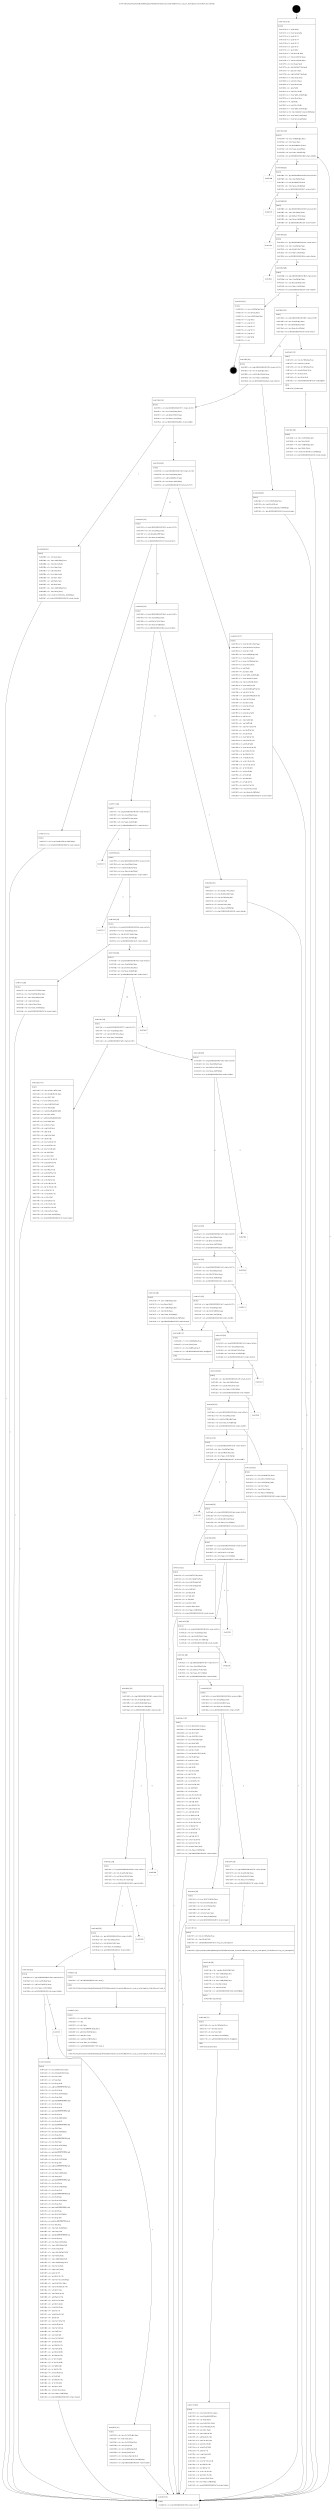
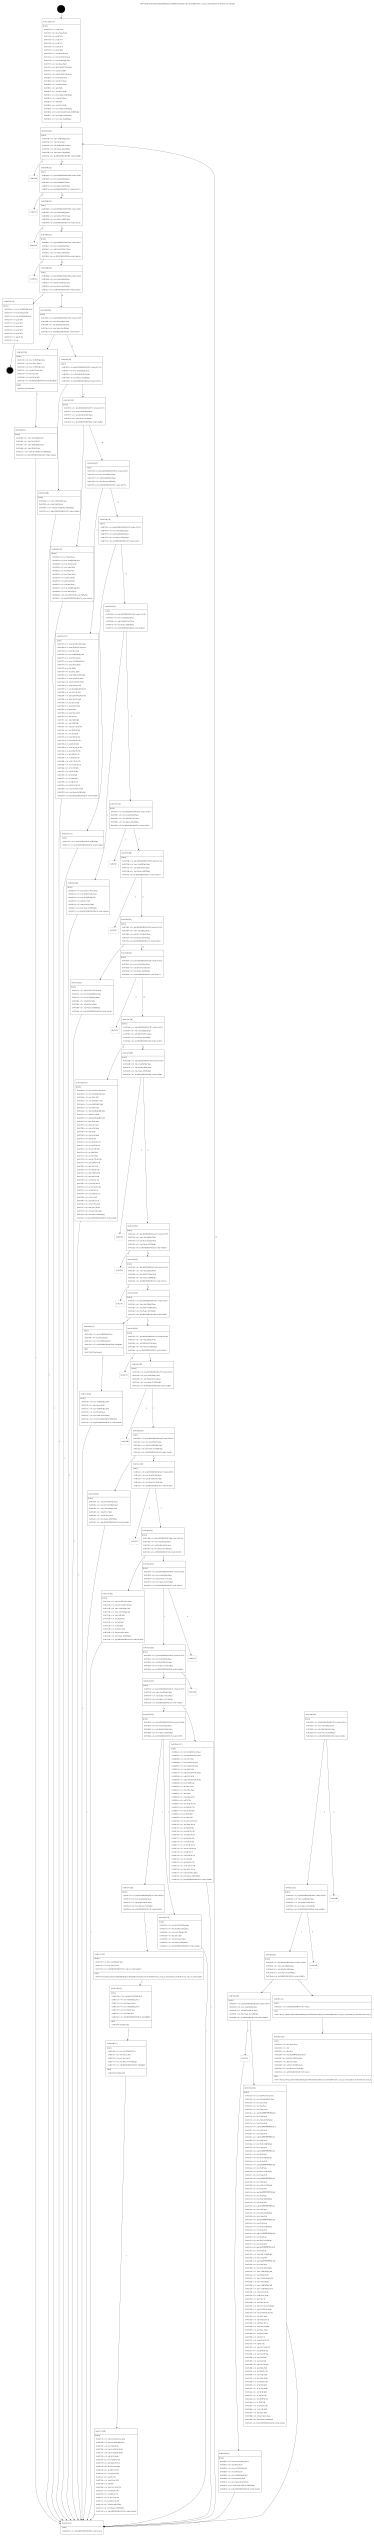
(181, 1327) -> (102, 1373)
